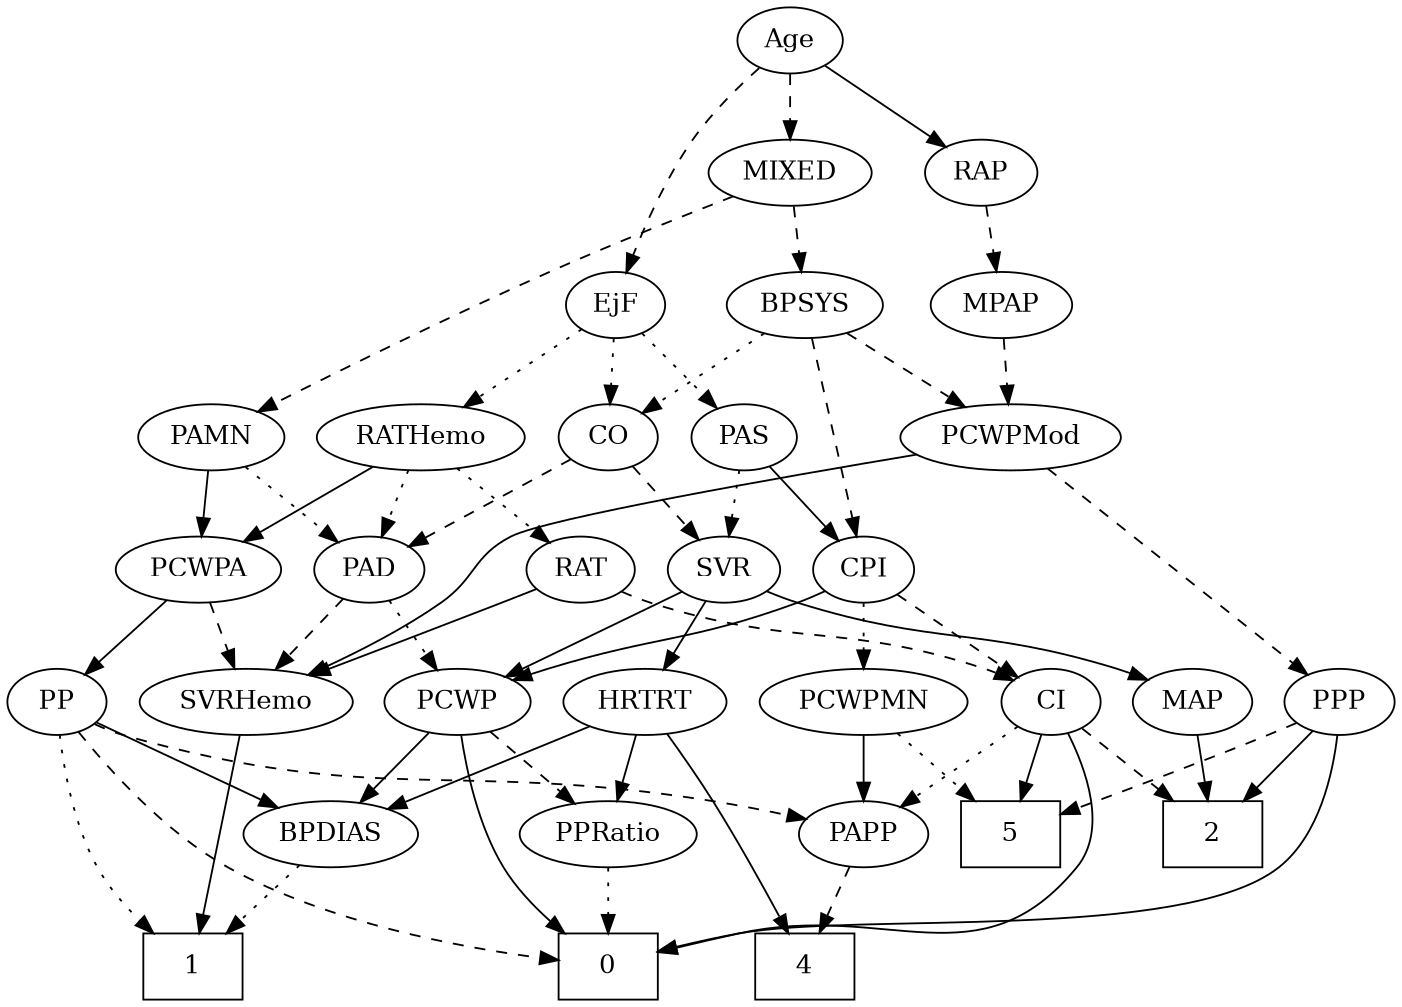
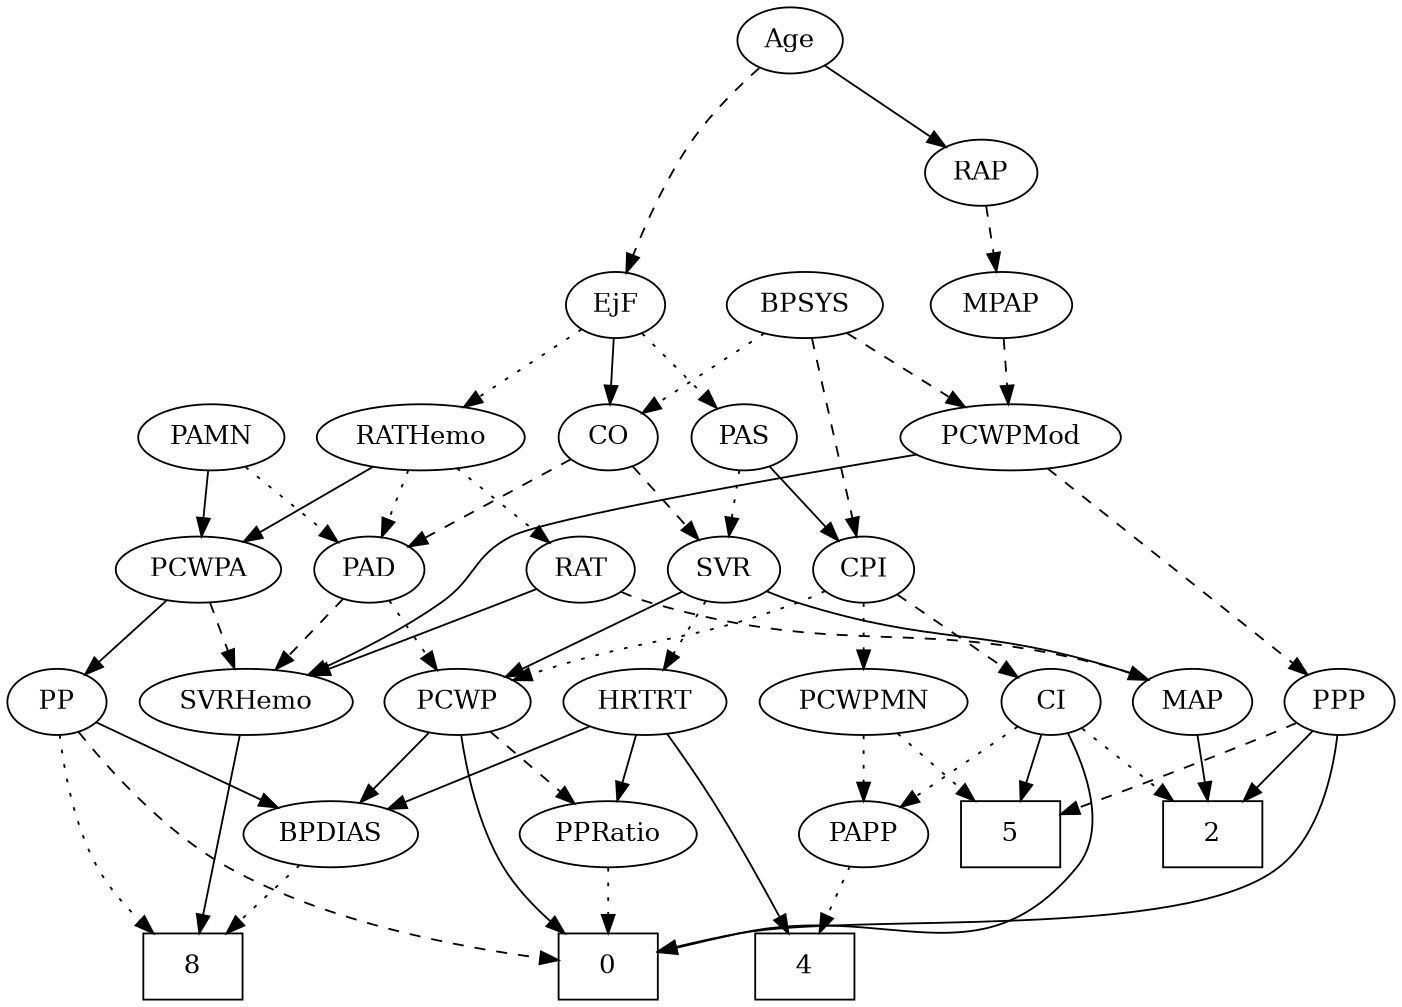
(790, 173) -> none
(612, 362) -> (612, 362)
(690, 627) -> (690, 627)
(808, 634) -> (875, 636)
(664, 640) -> (664, 640)
(864, 759) -> (864, 759)
(1120, 759) -> (1120, 759)
(422, 780) -> none
(838, 891) -> (838, 891)
(193, 967) -> (193, 967)
